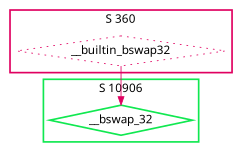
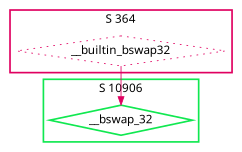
(121, 20) -> (121, 20)
